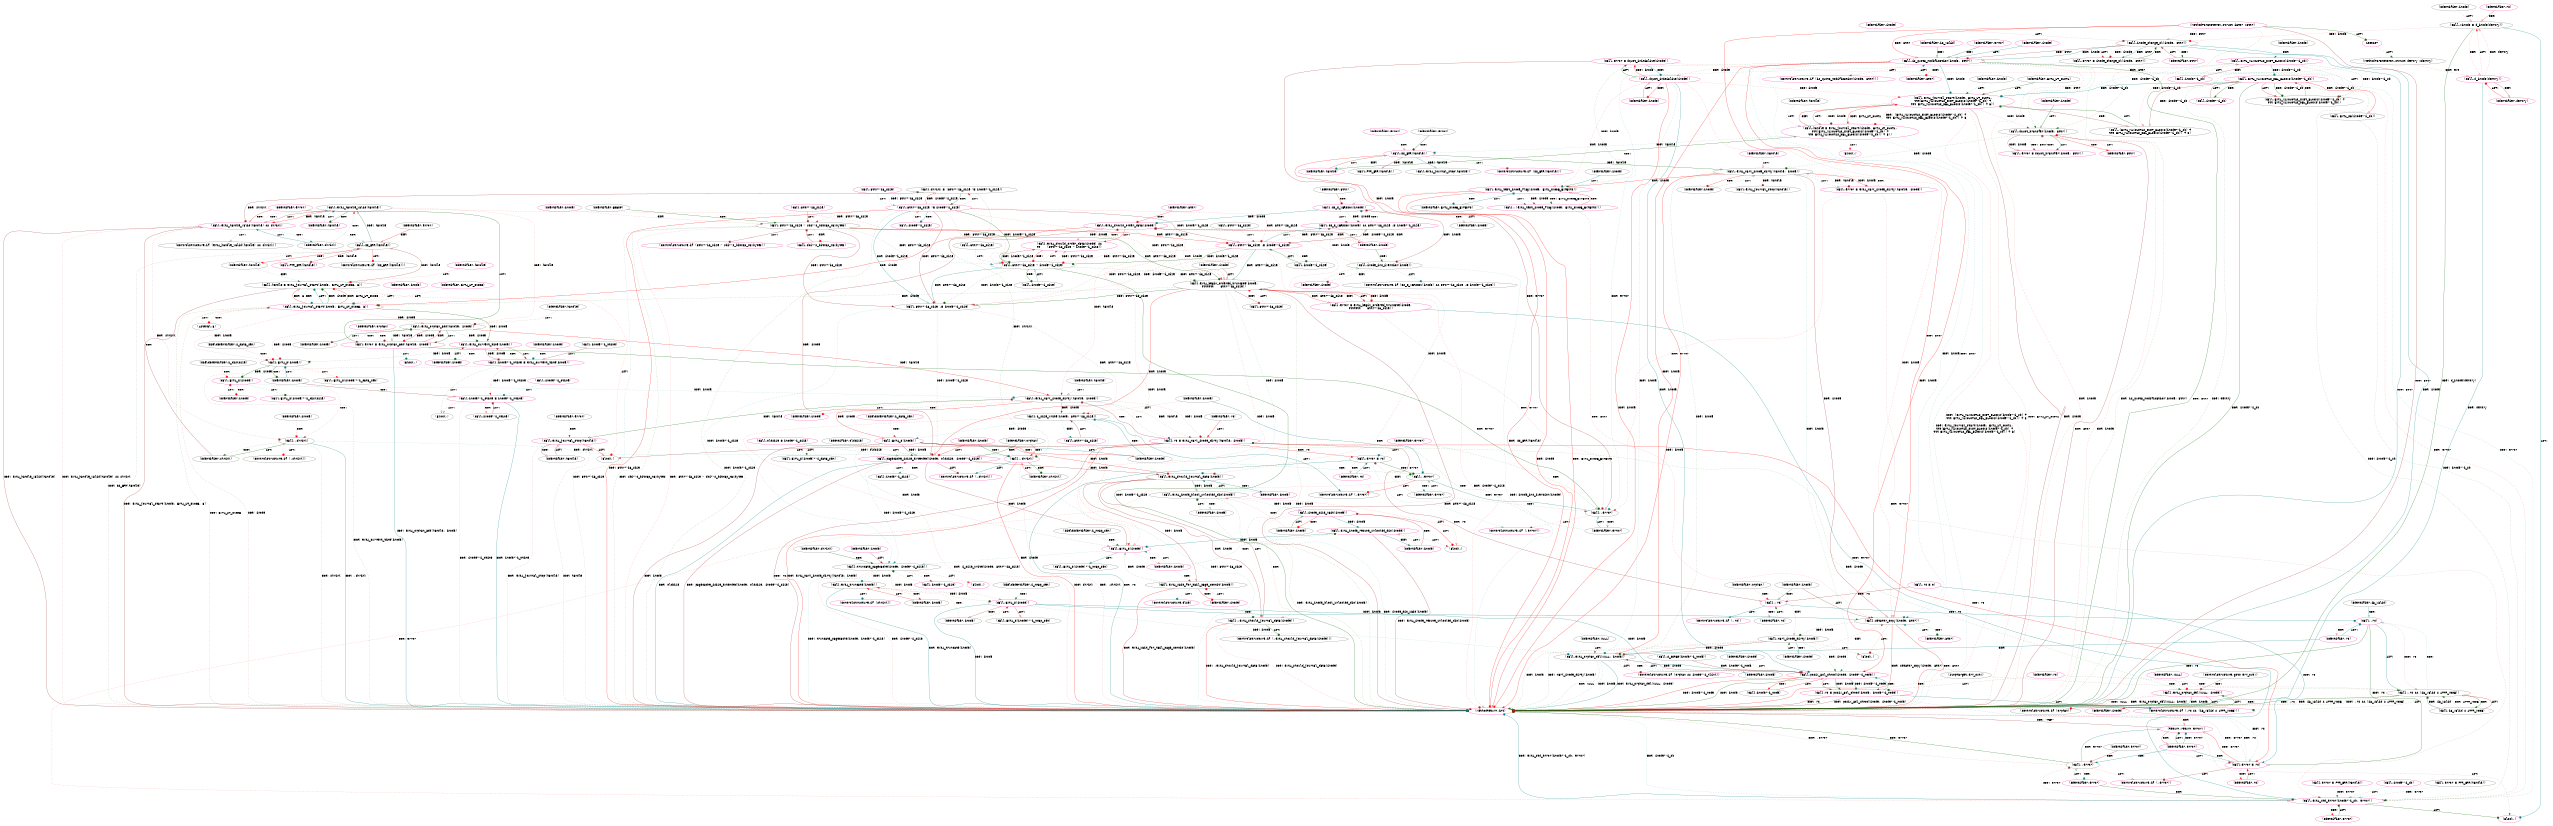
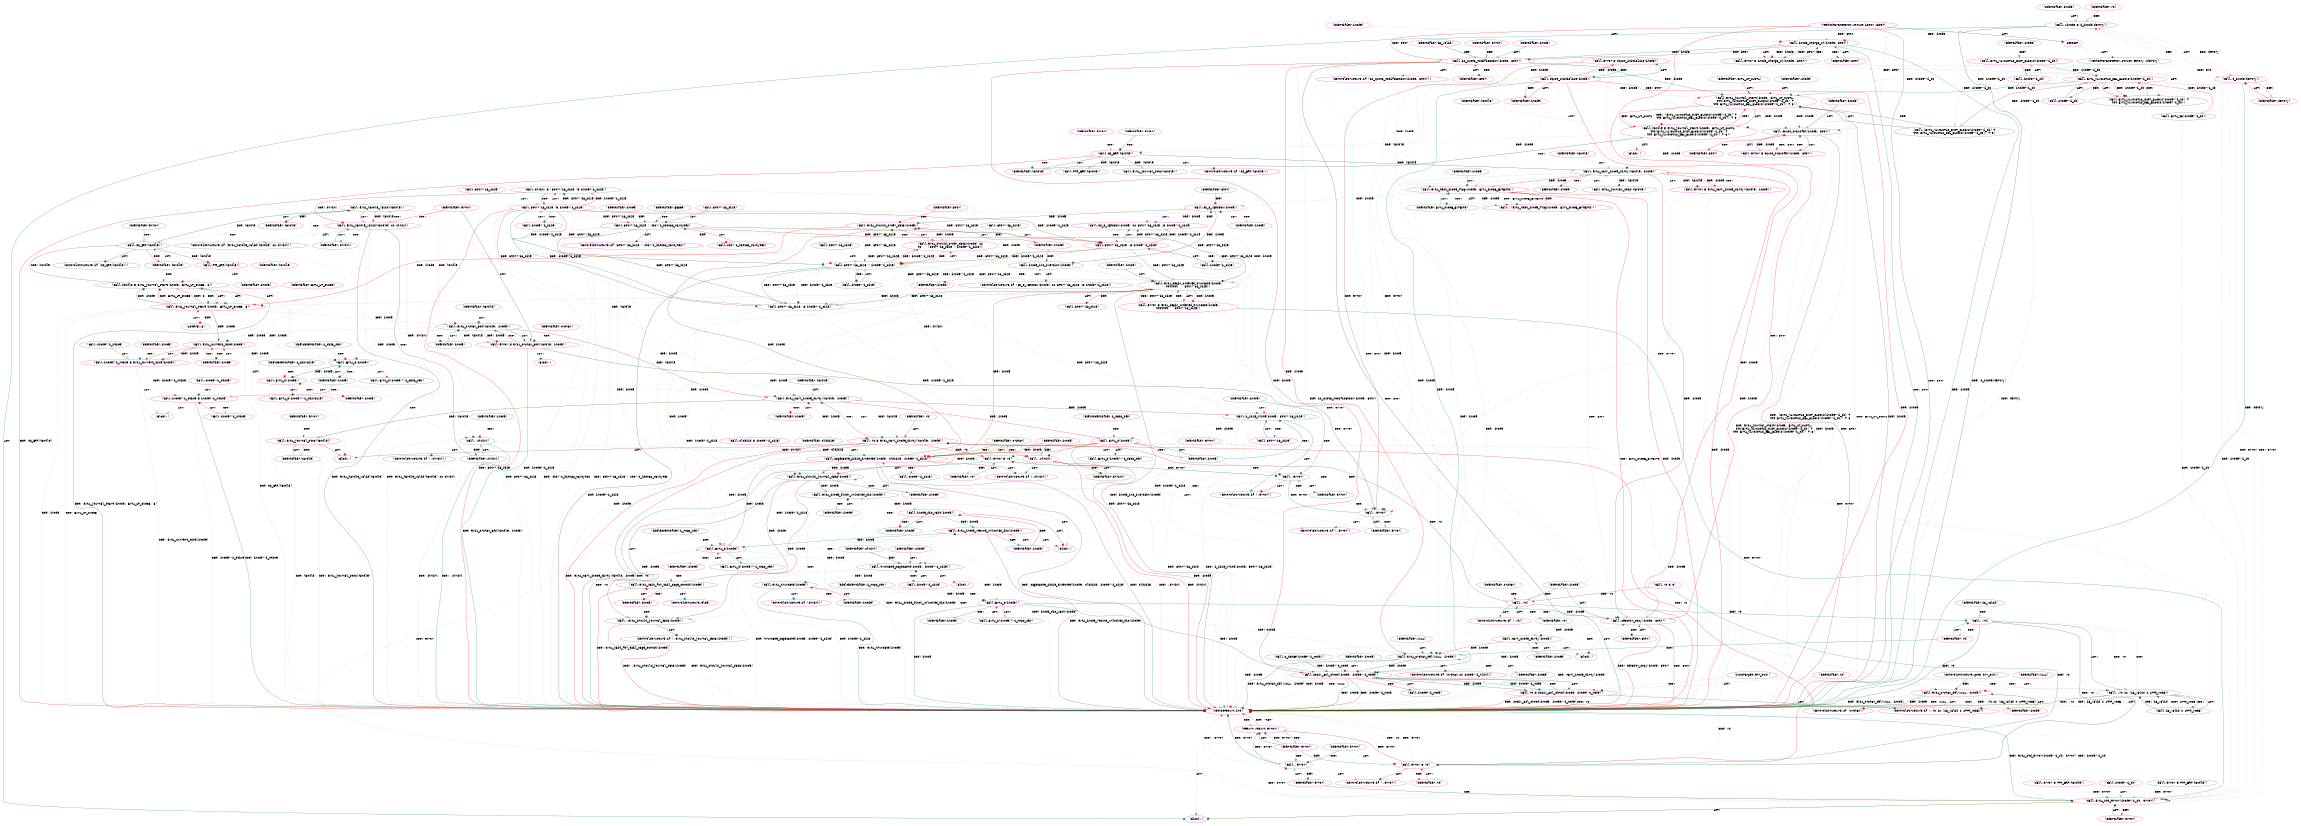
(1931, 255) -> (1760, 274)
(1323, 513) -> (931, 513)
(2126, 626) -> none
